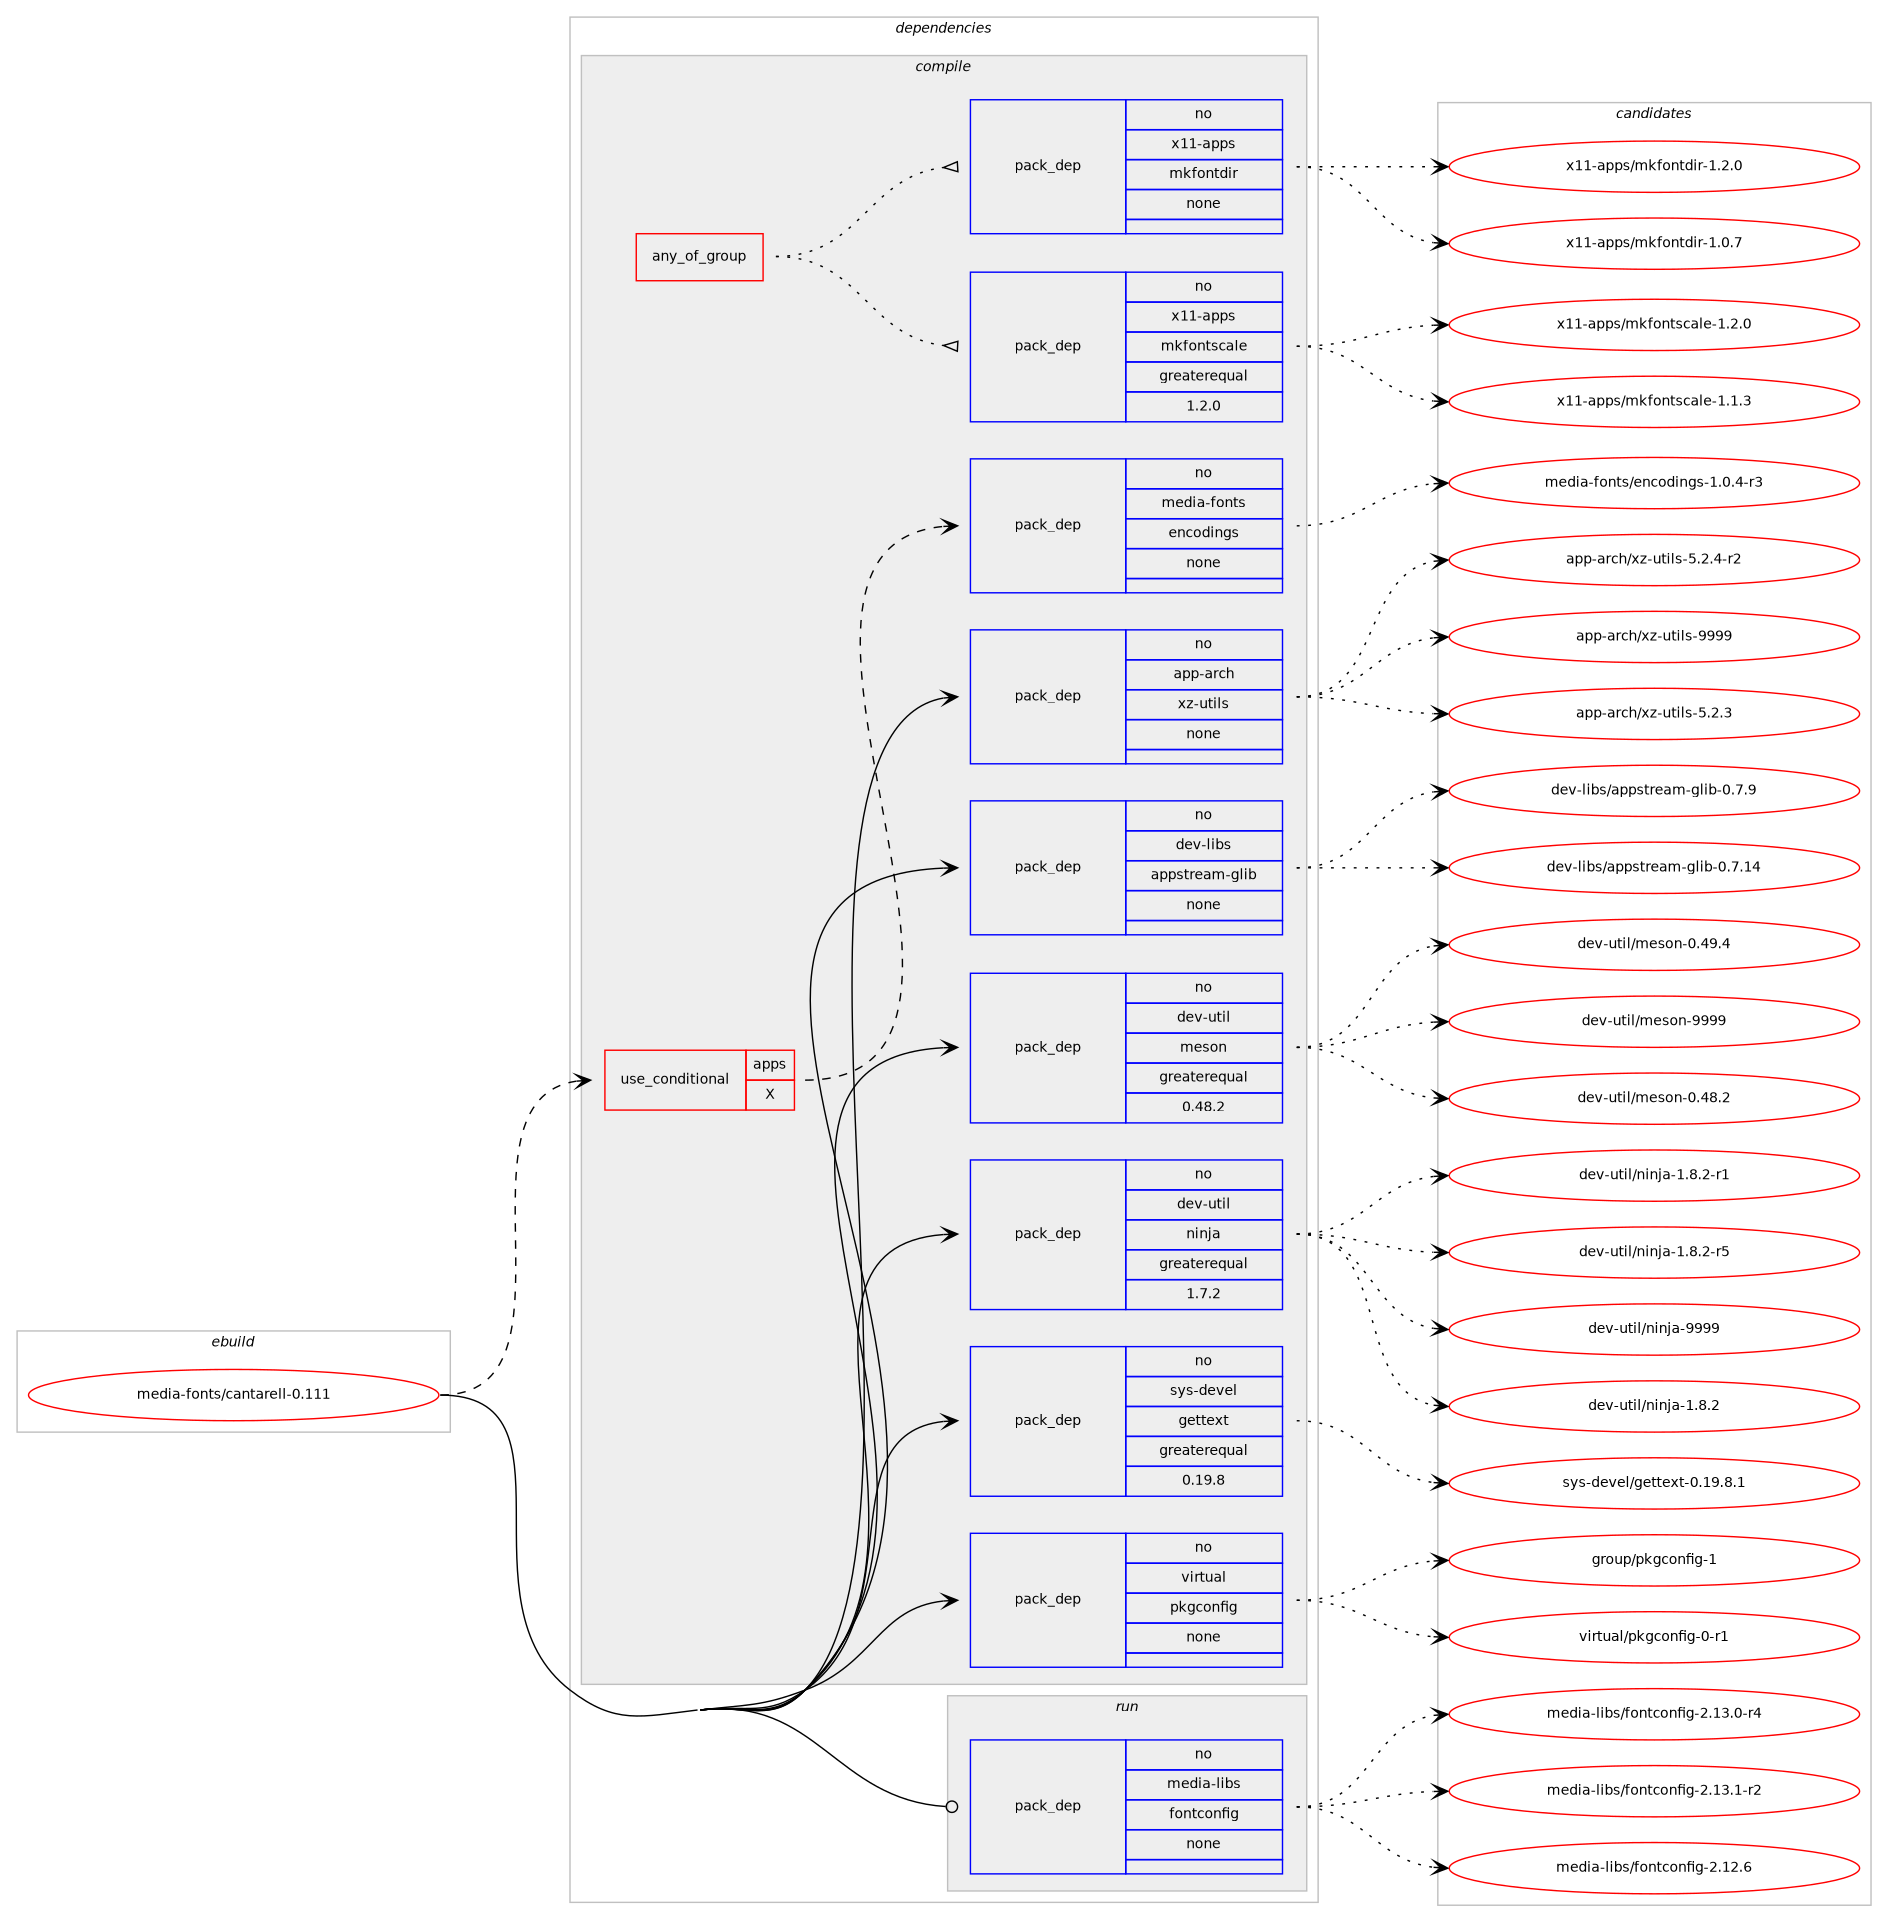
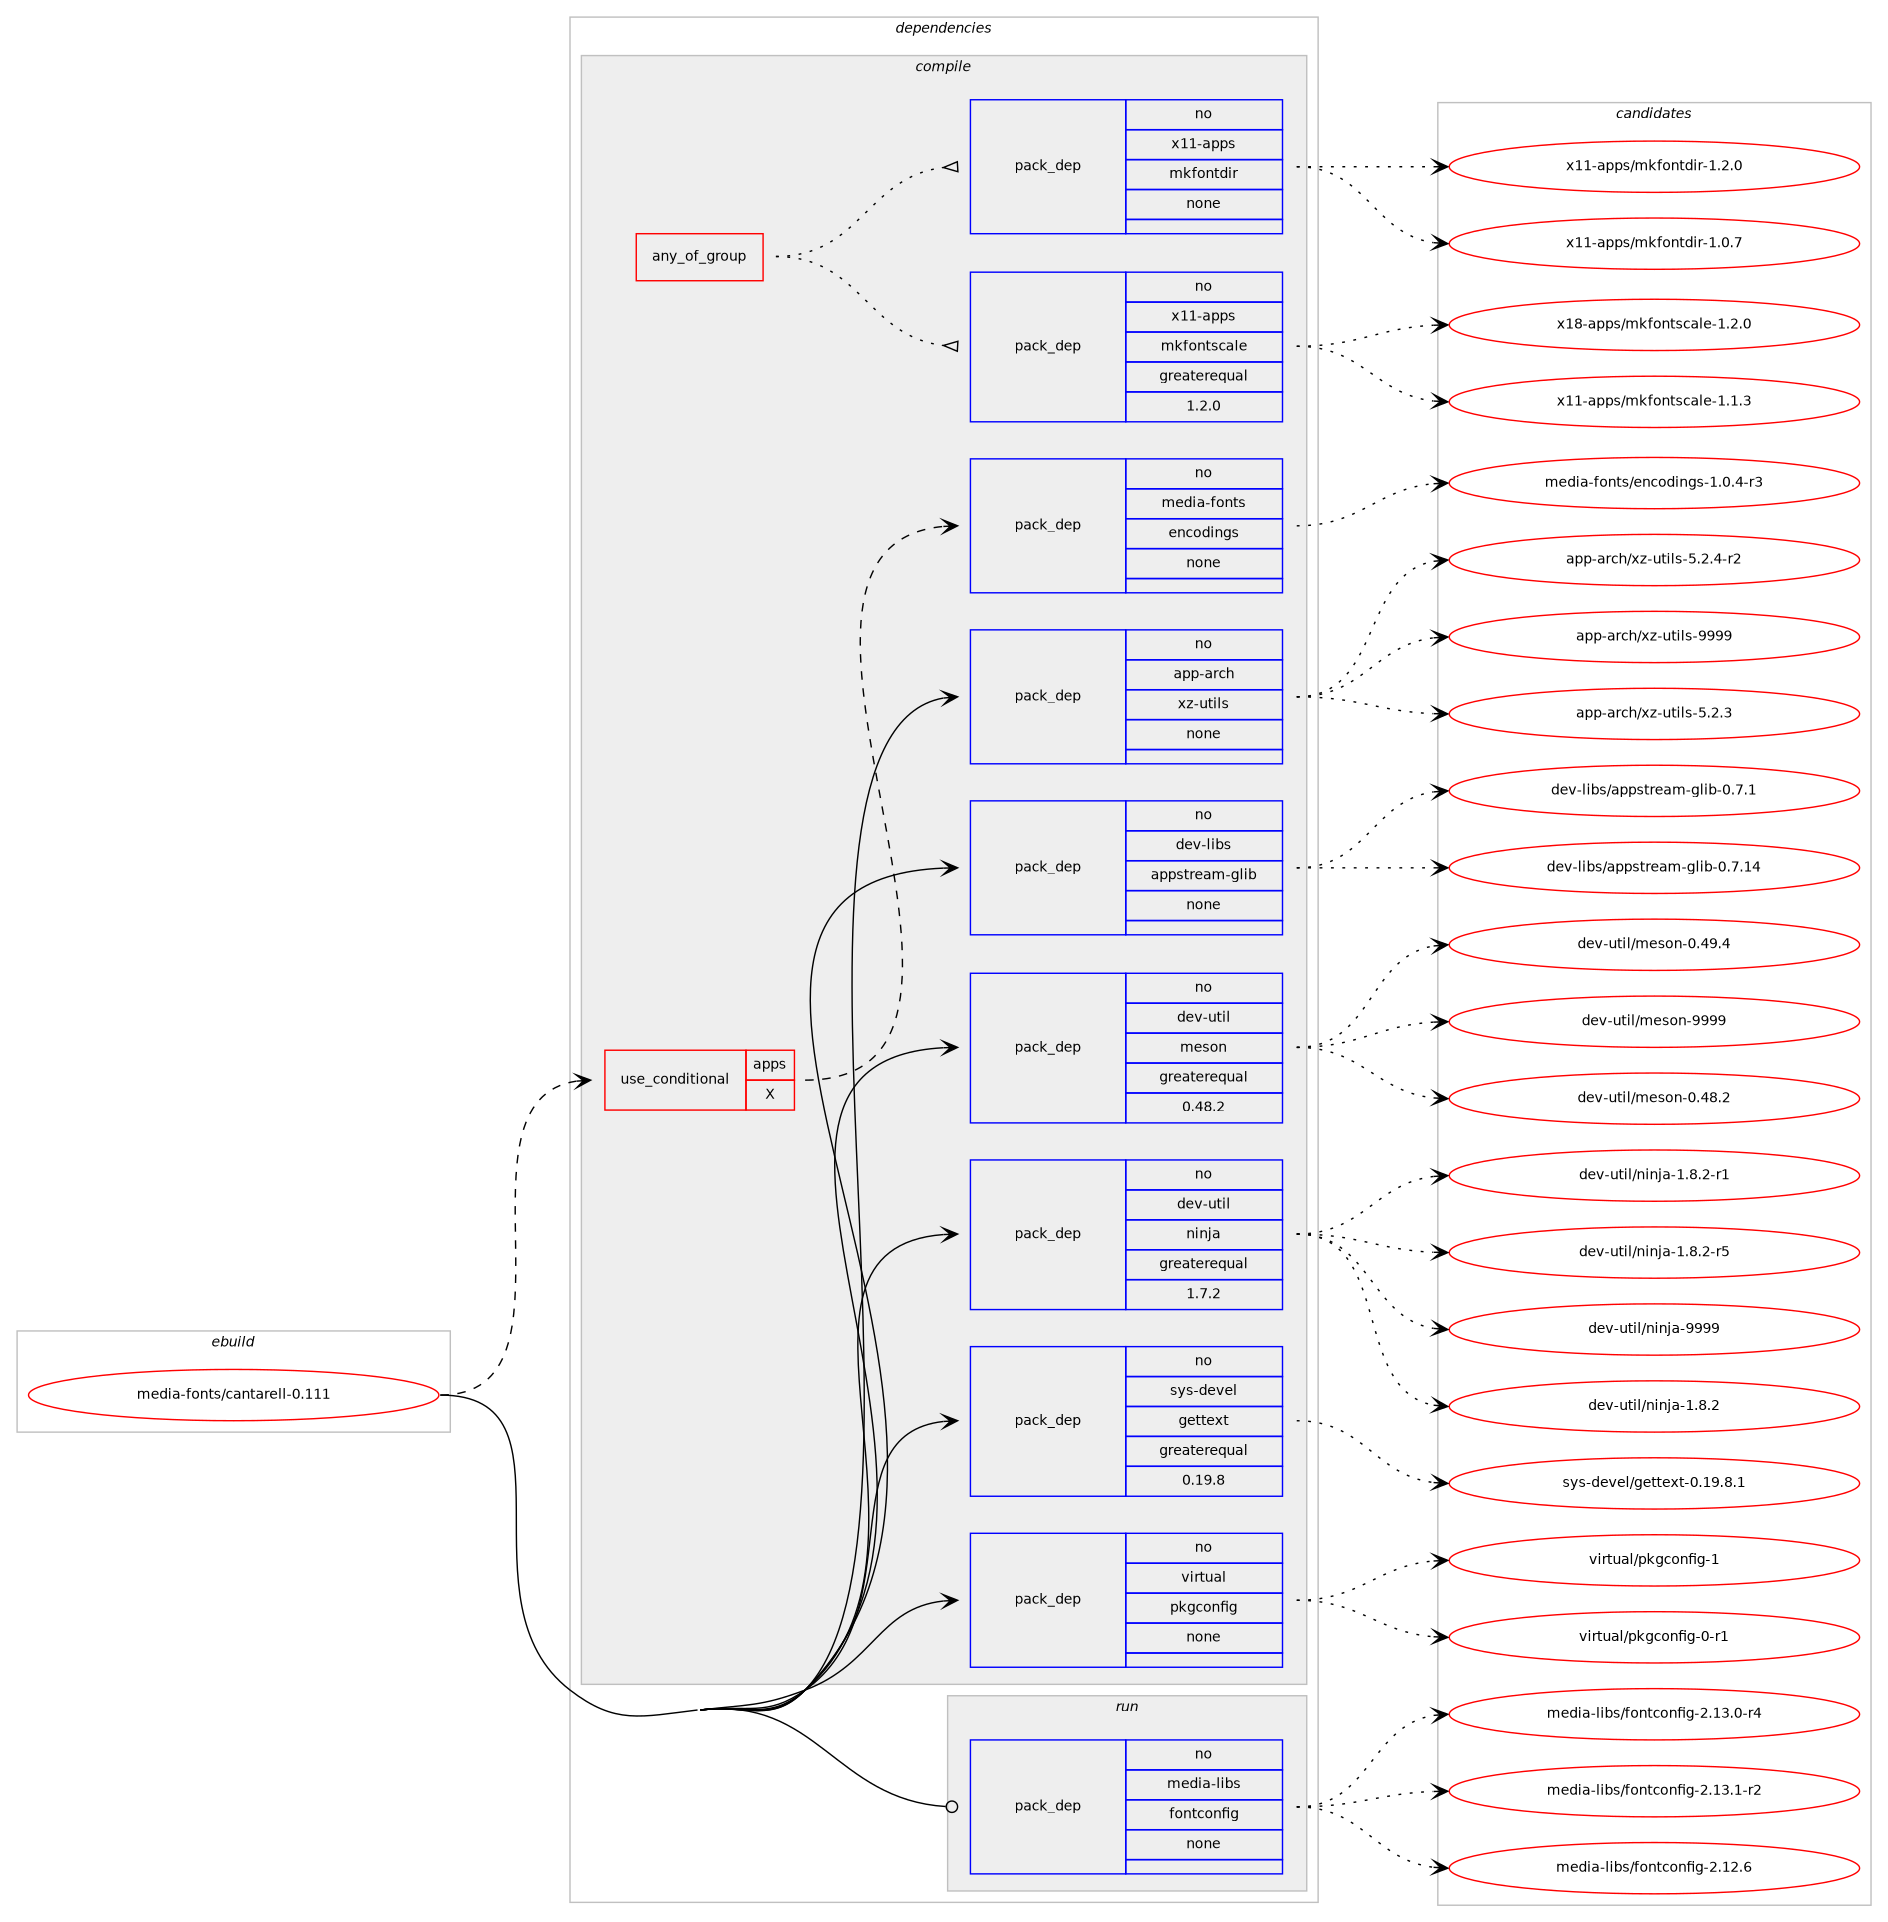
(1654, 325) -> (1654, 325)
(1654, 791) -> (1654, 791)
(1654, 1560) -> (1654, 1560)
